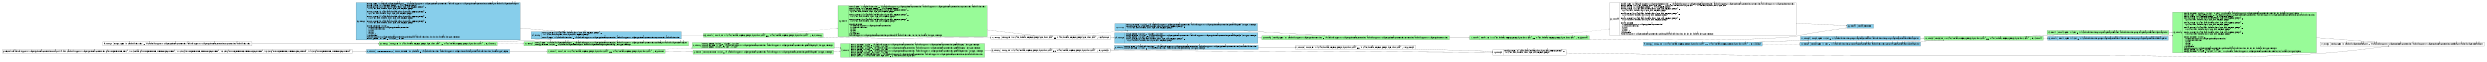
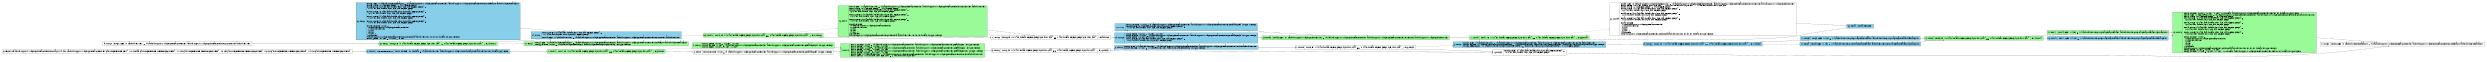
none -> (1530, 45)
(763, 52) -> (763, 52)
